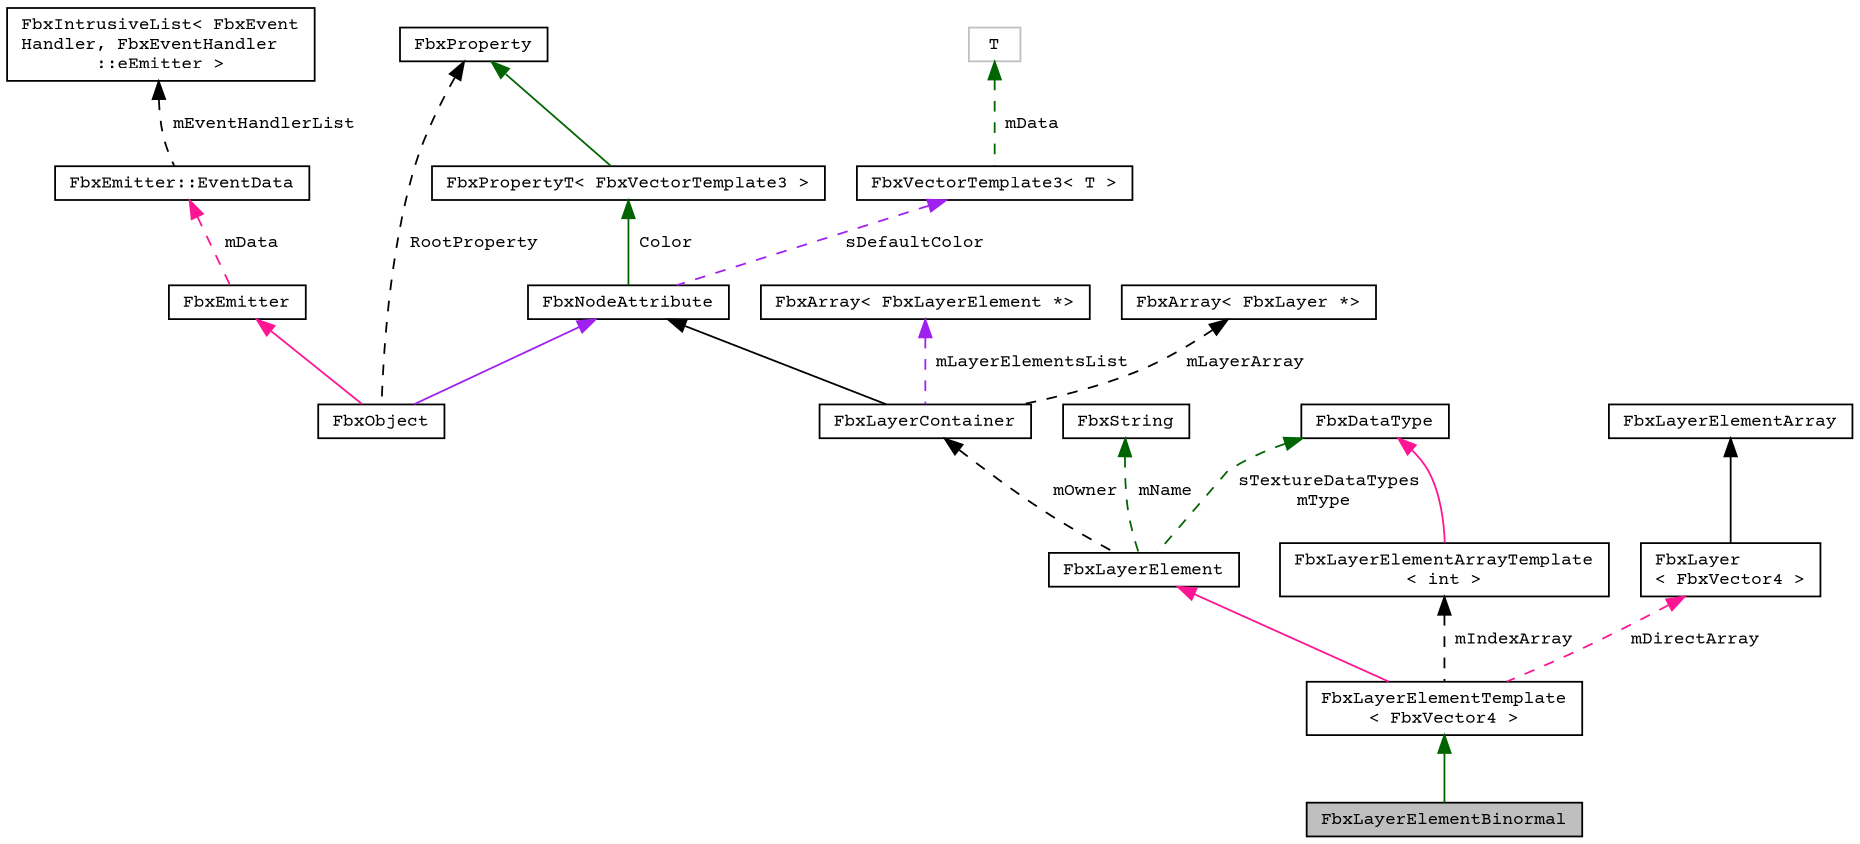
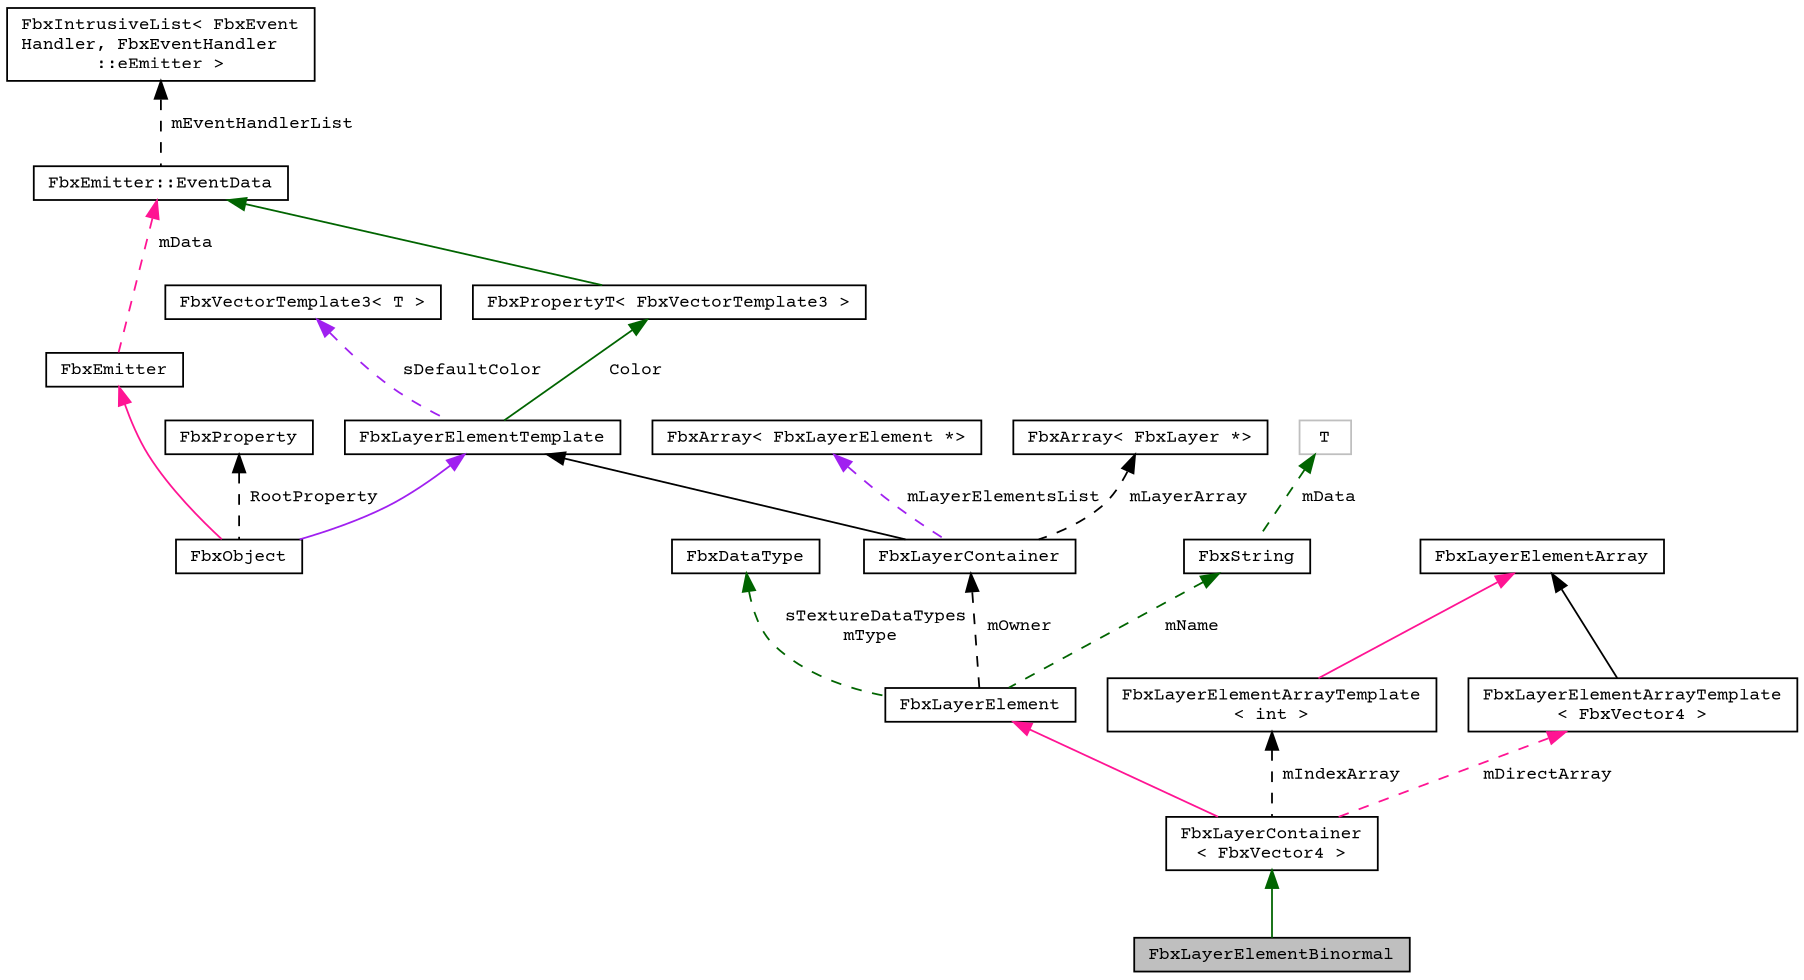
(558, 120) -> (424, 245)
(995, 123) -> (1281, 504)
(628, 302) -> (483, 437)
(1437, 493) -> (1408, 630)
(1731, 570) -> (1633, 705)
(1444, 708) -> (1272, 844)
